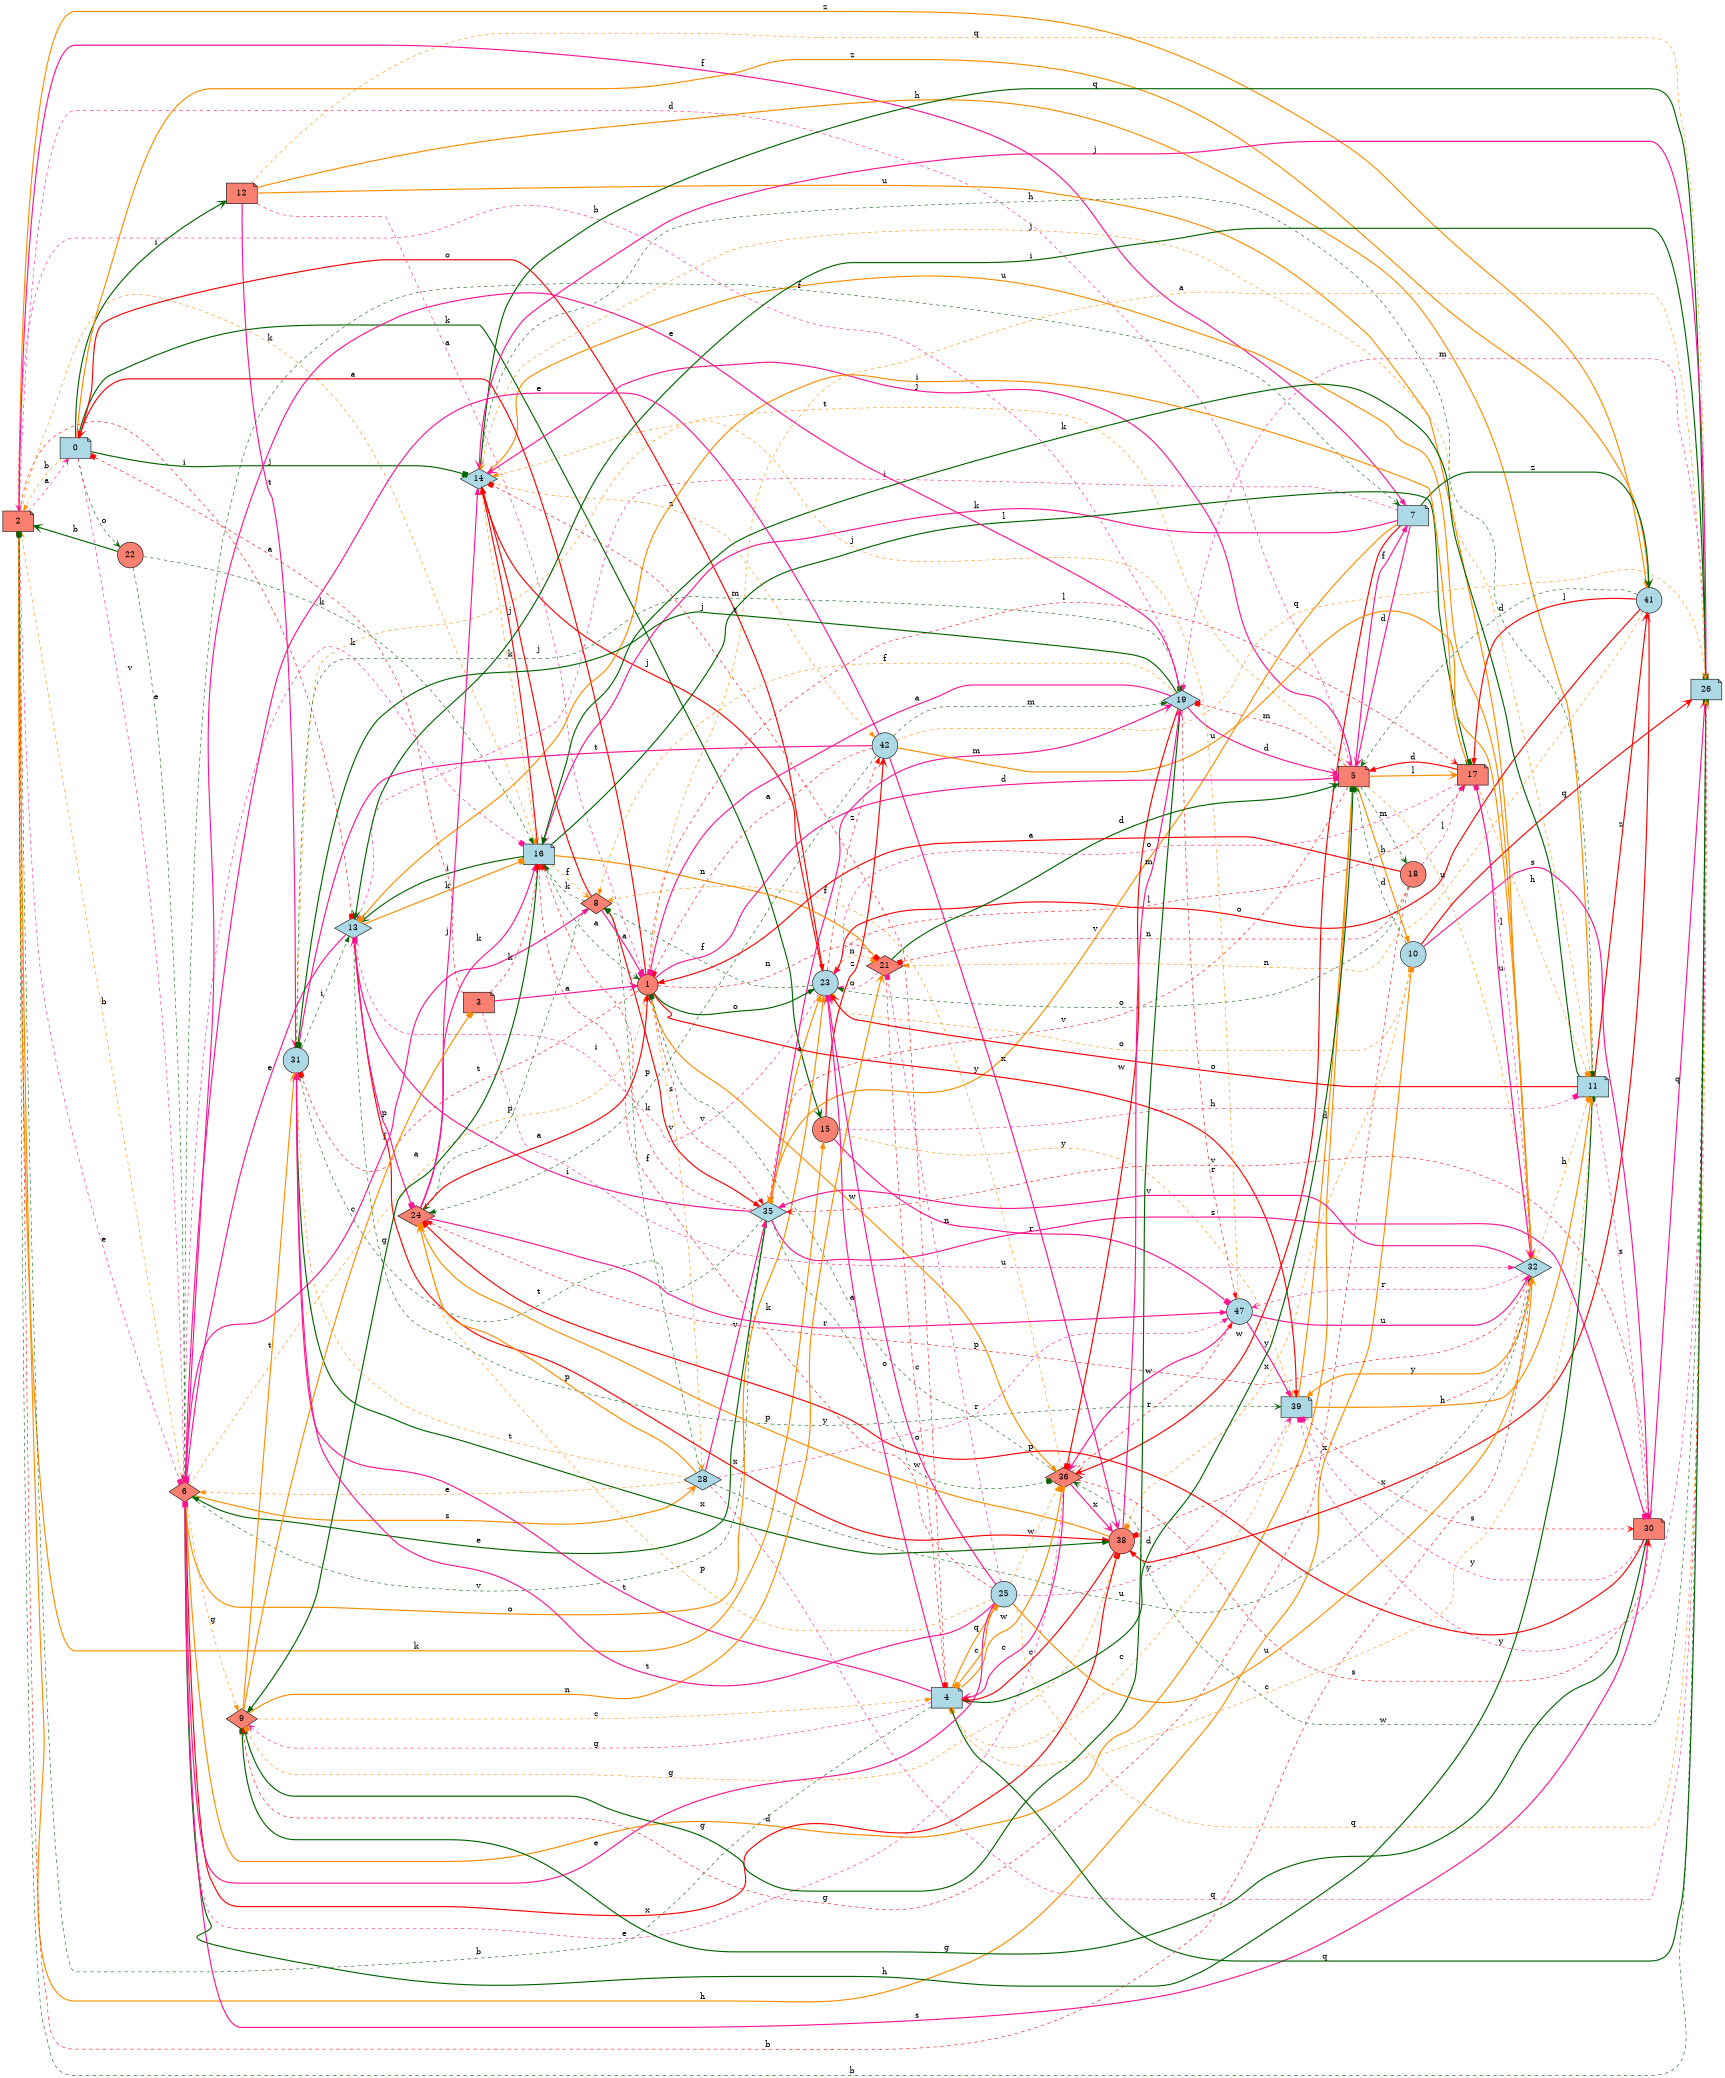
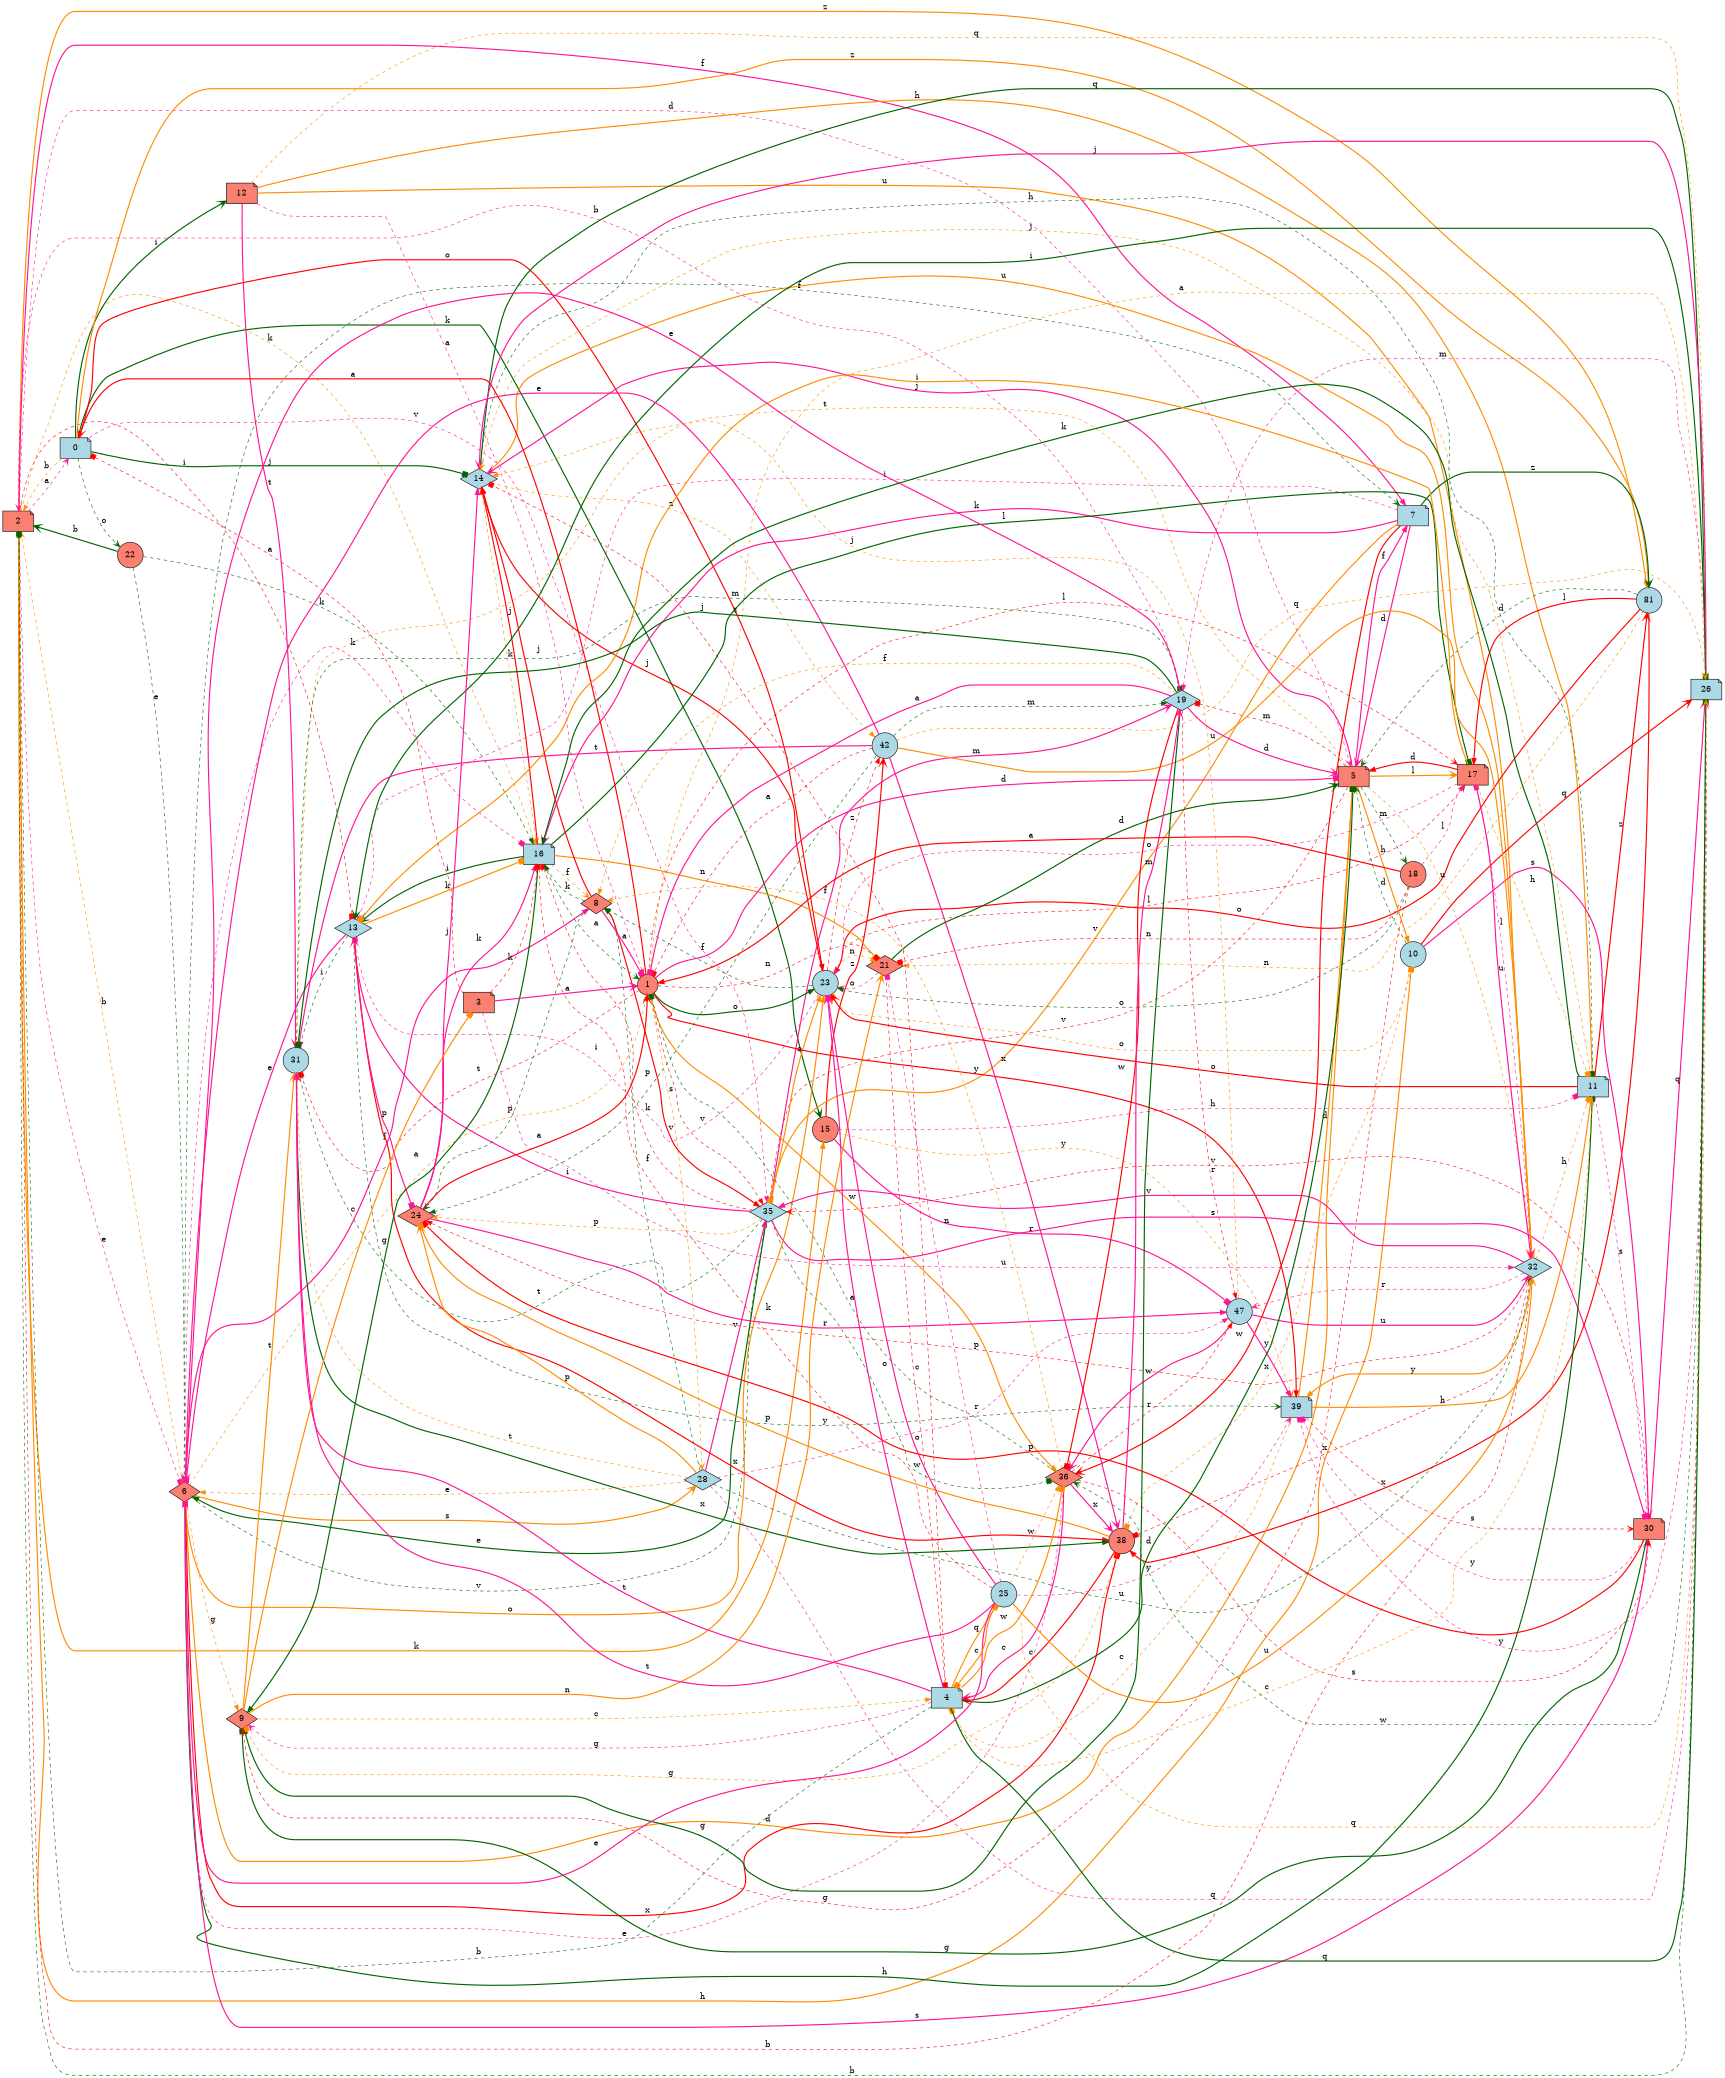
(1649, 600) -> (1649, 600)
(157, 965) -> (562, 602)
(324, 995) -> (320, 987)
(642, 1536) -> (602, 1228)
